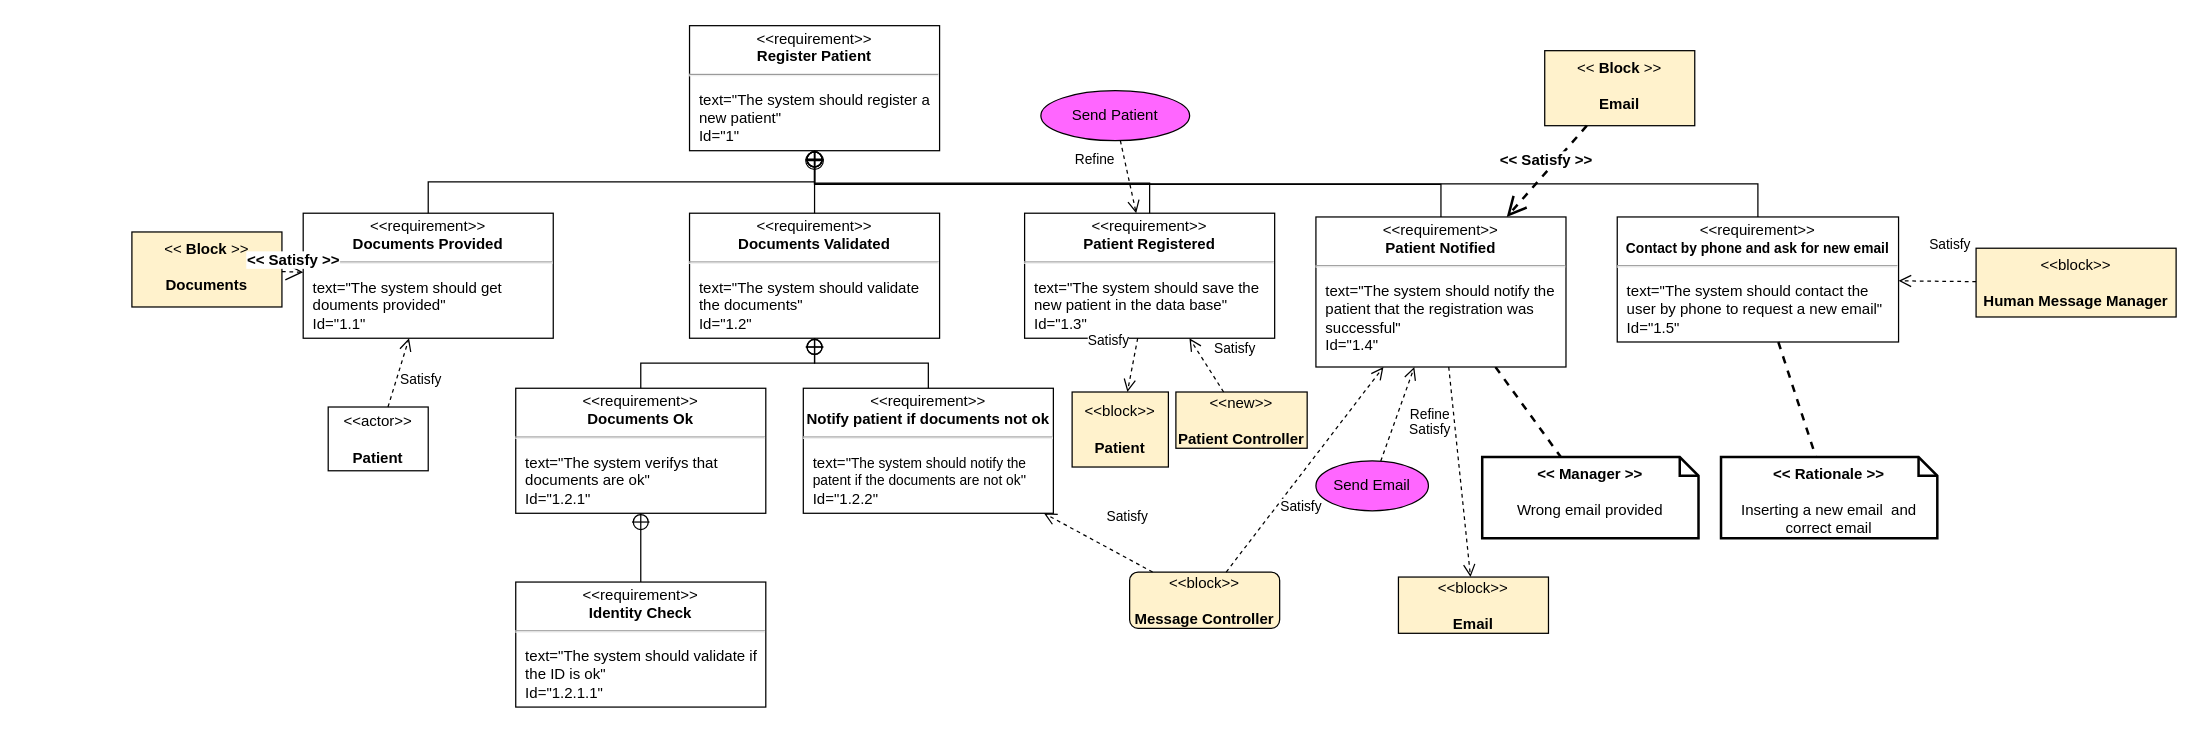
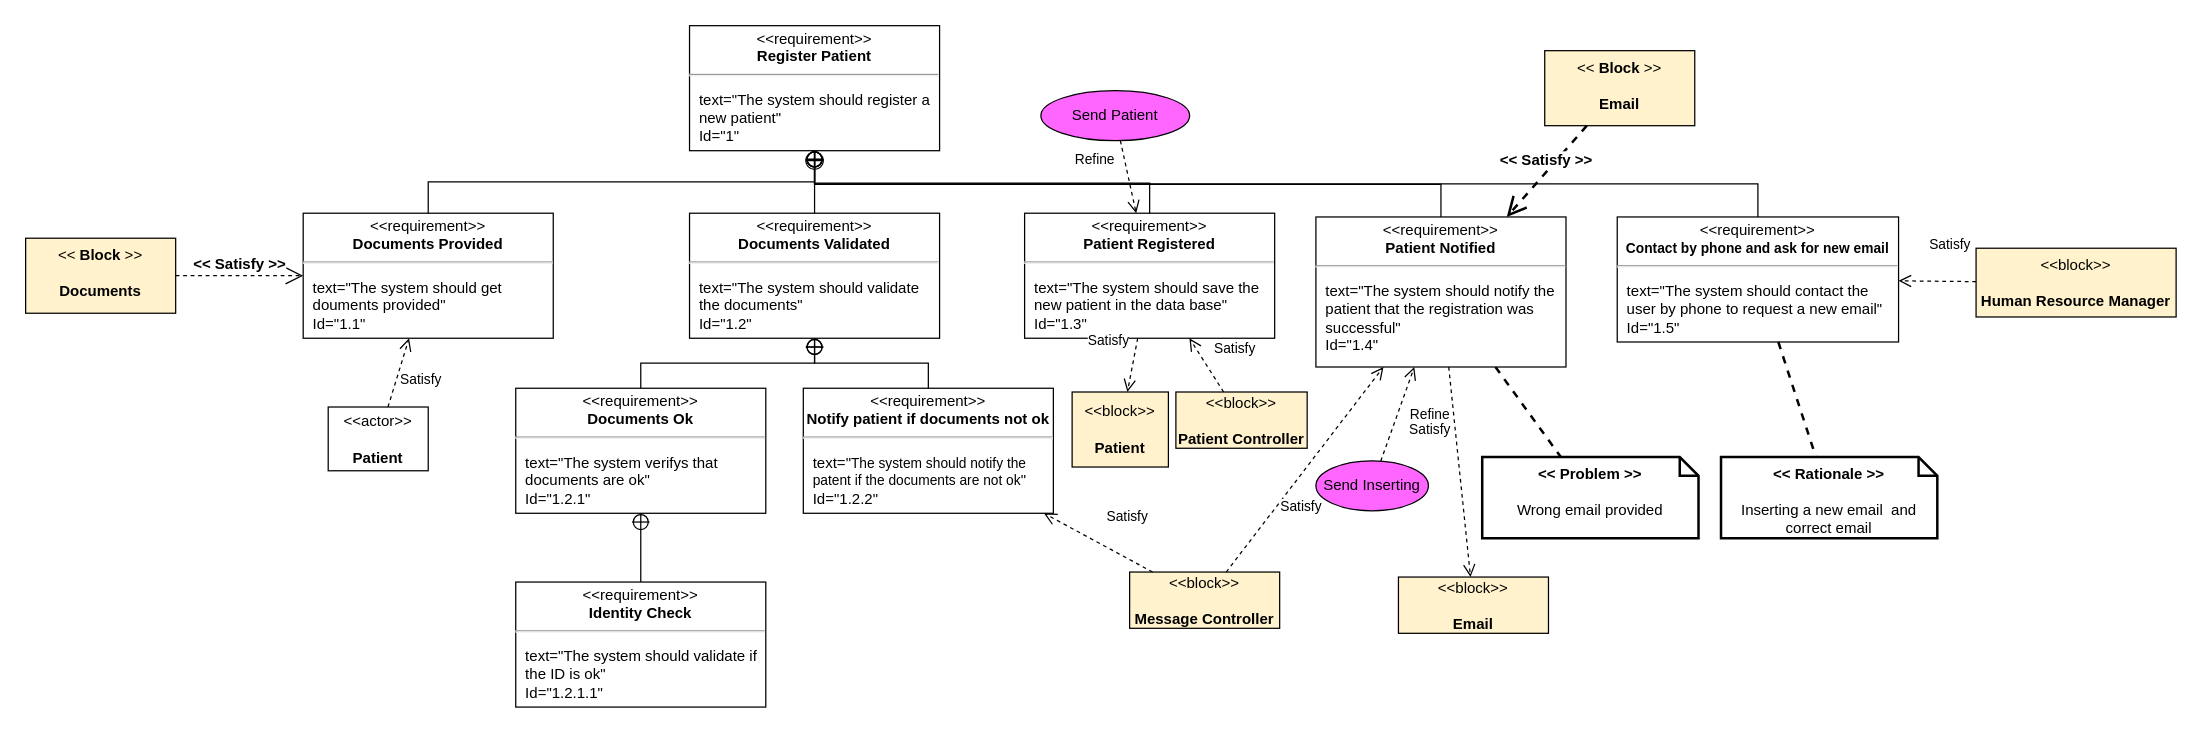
(207, 269) -> (101, 276)
(2076, 283) -> (2076, 283)
(1241, 421) -> (1241, 421)
(1590, 484) -> (1590, 484)
(1372, 486) -> (1372, 486)
(1204, 600) -> (1204, 600)
